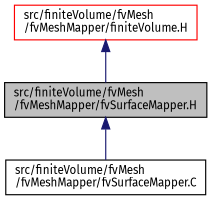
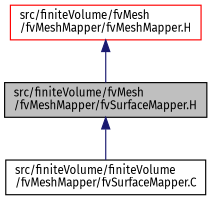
(106, 23) -> (106, 23)
(106, 177) -> (106, 177)
